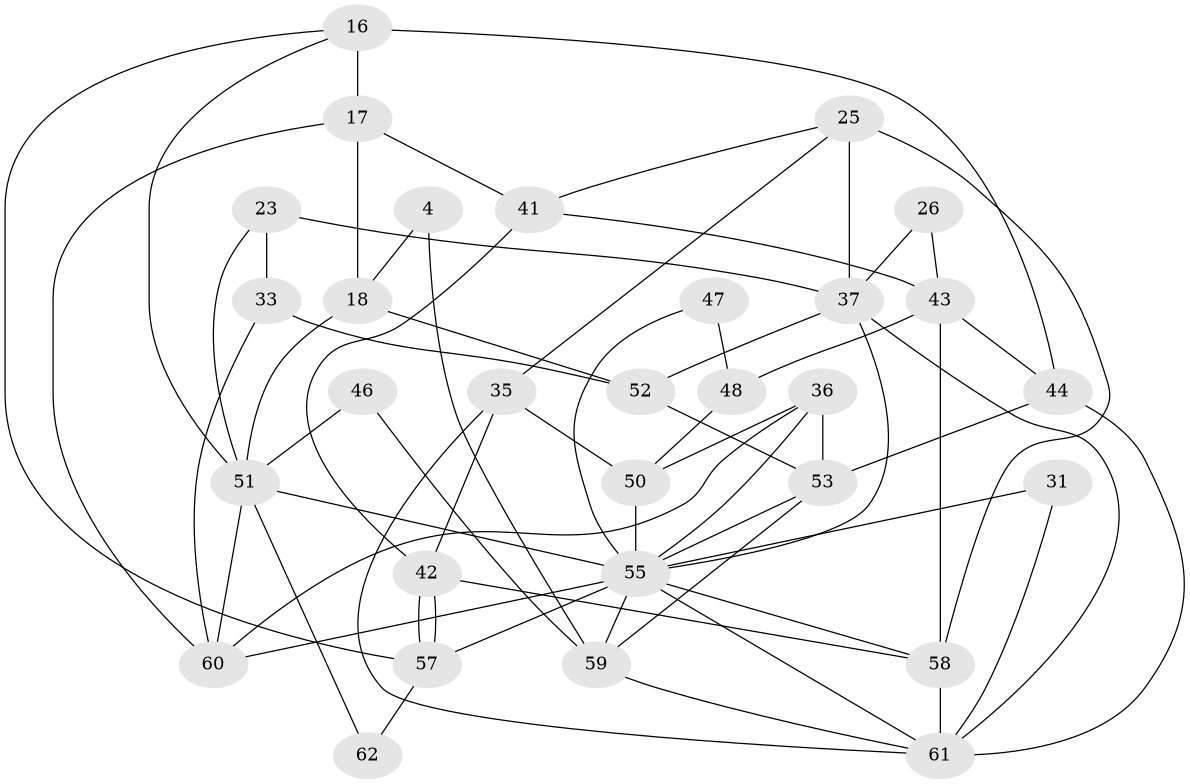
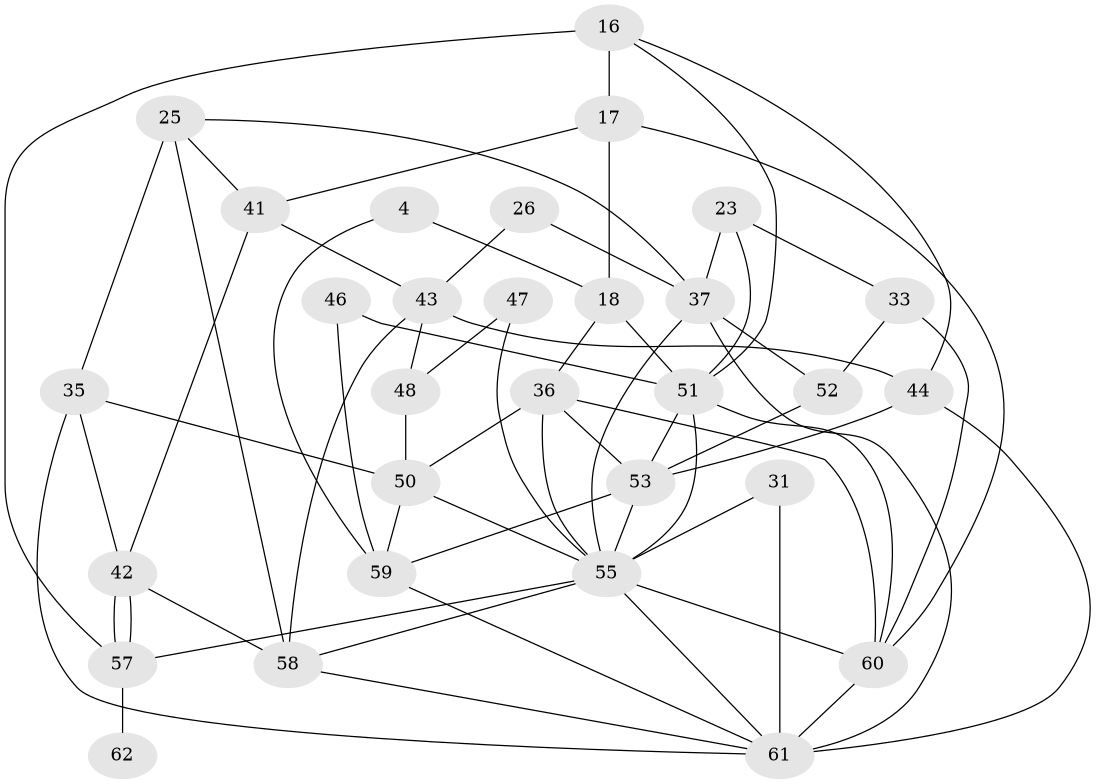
(499, 346) -> (573, 351)
(306, 619) -> (665, 437)
(616, 619) -> (394, 528)
none -> (827, 710)
